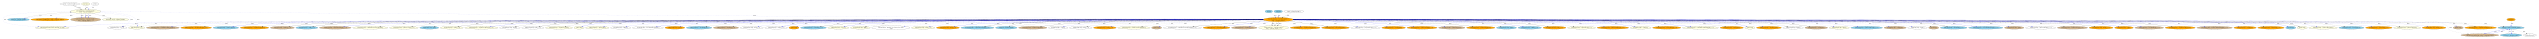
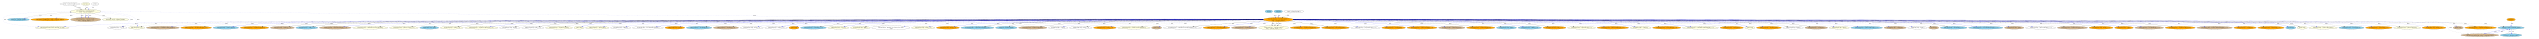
(2530, 35) -> none
